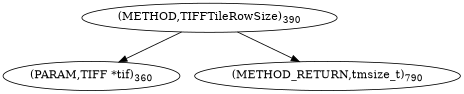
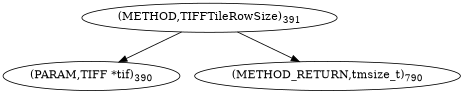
(292, 17) -> (292, 17)
(144, 75) -> (144, 75)
